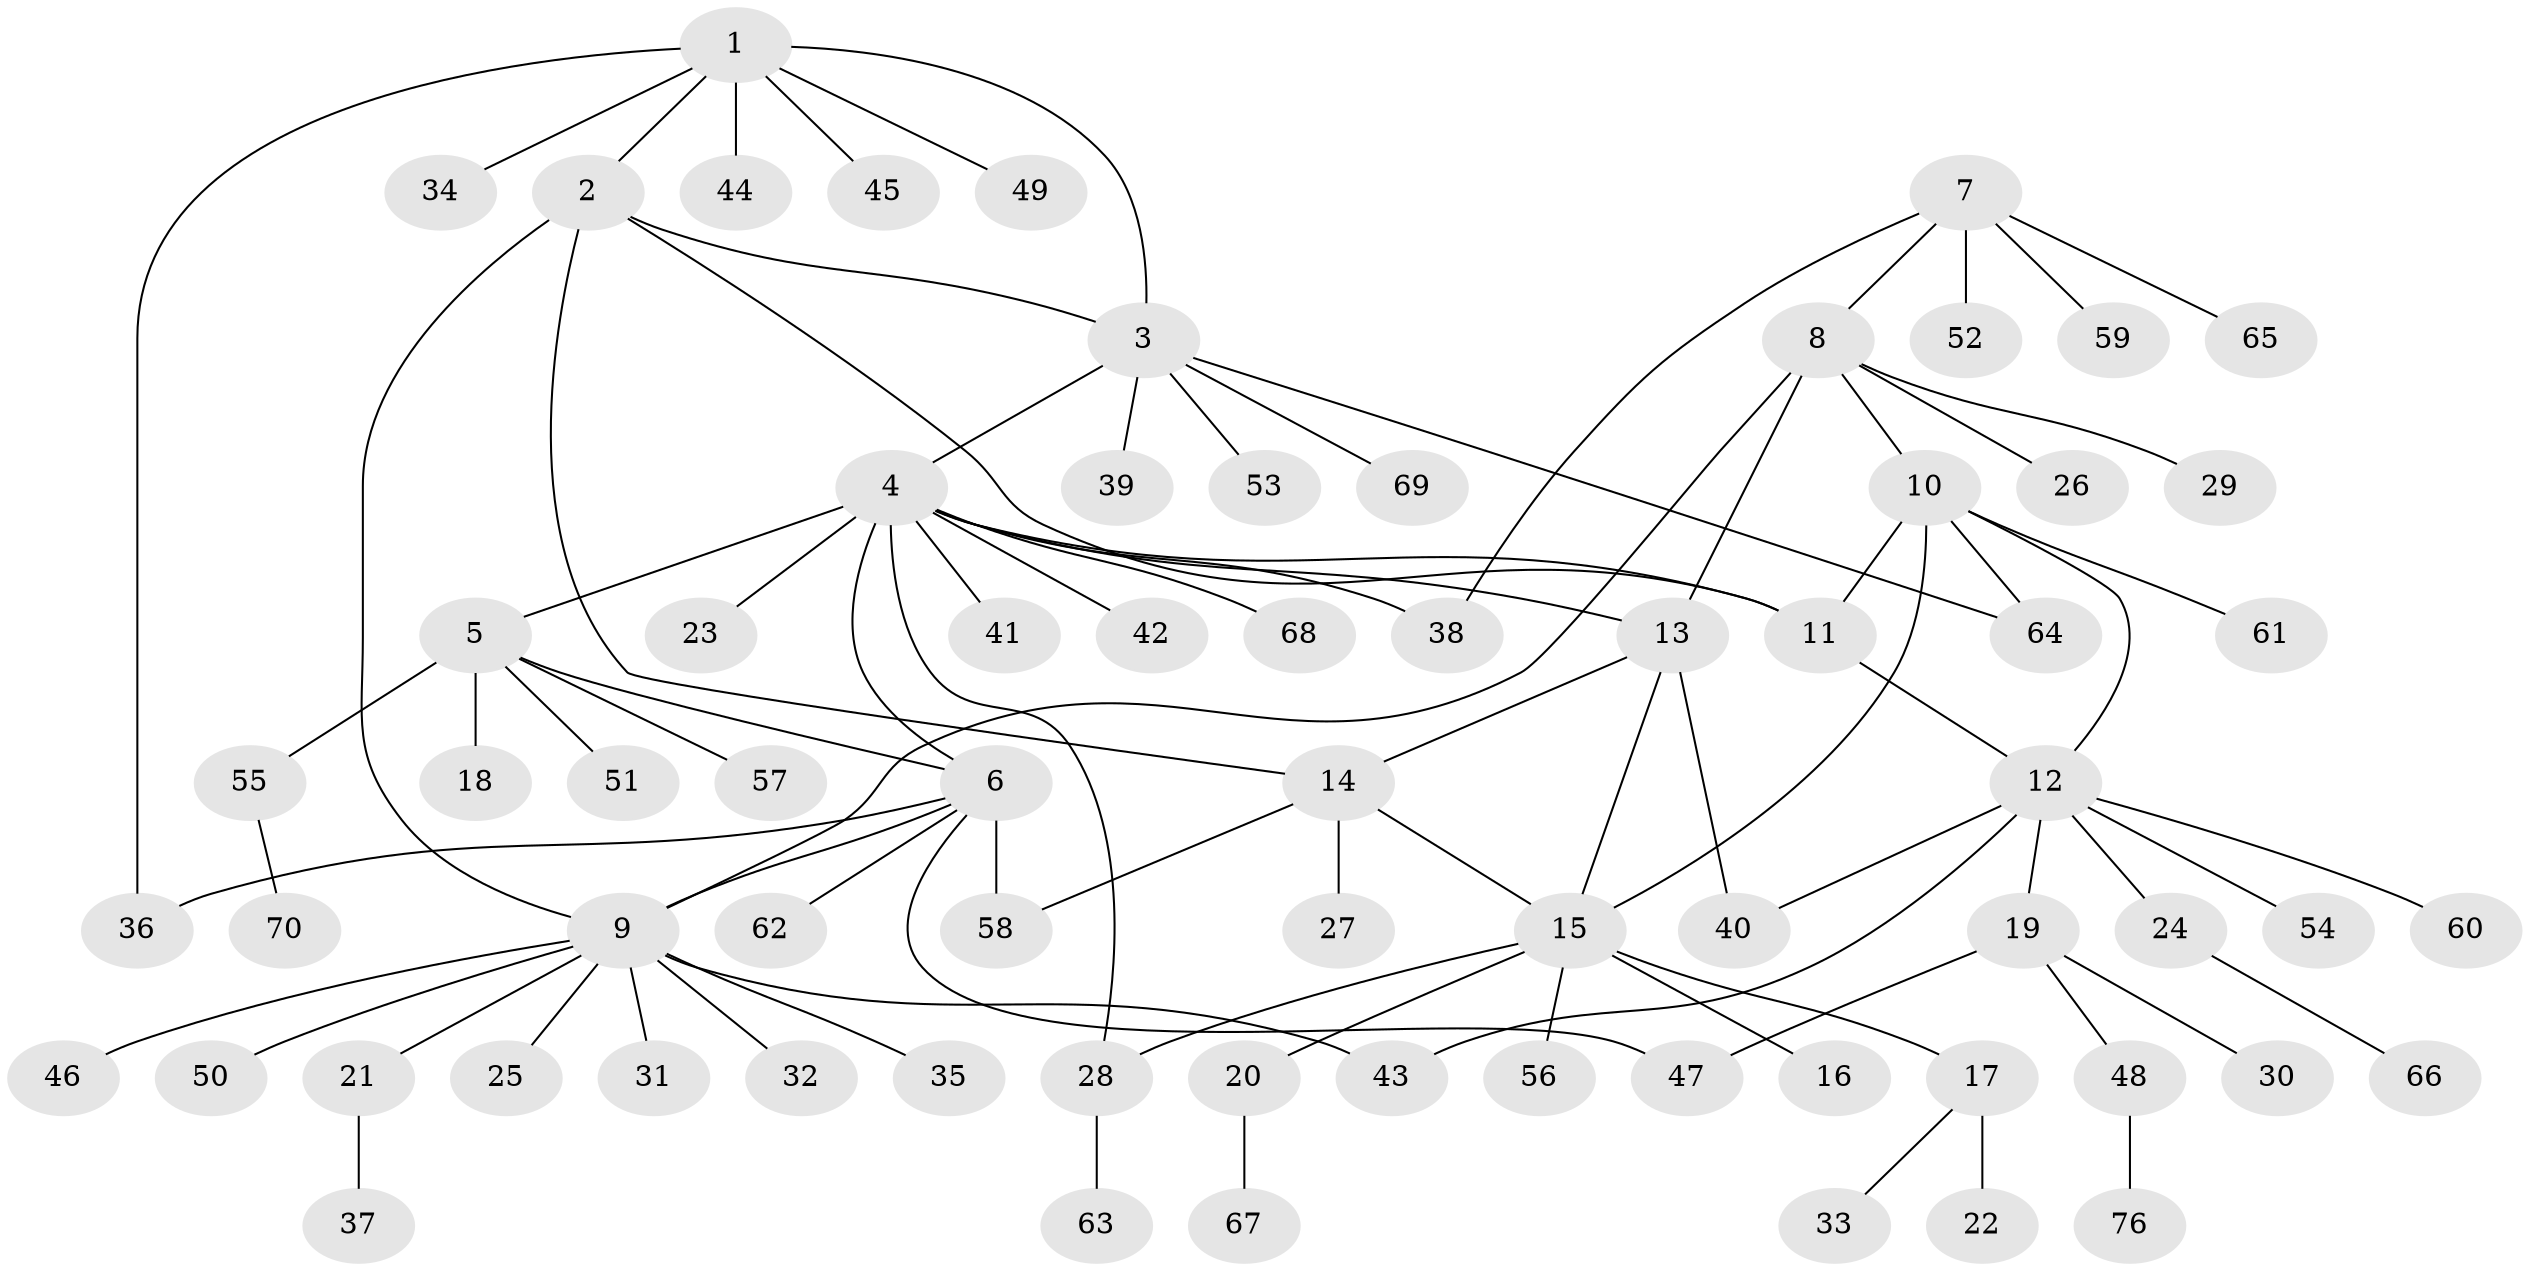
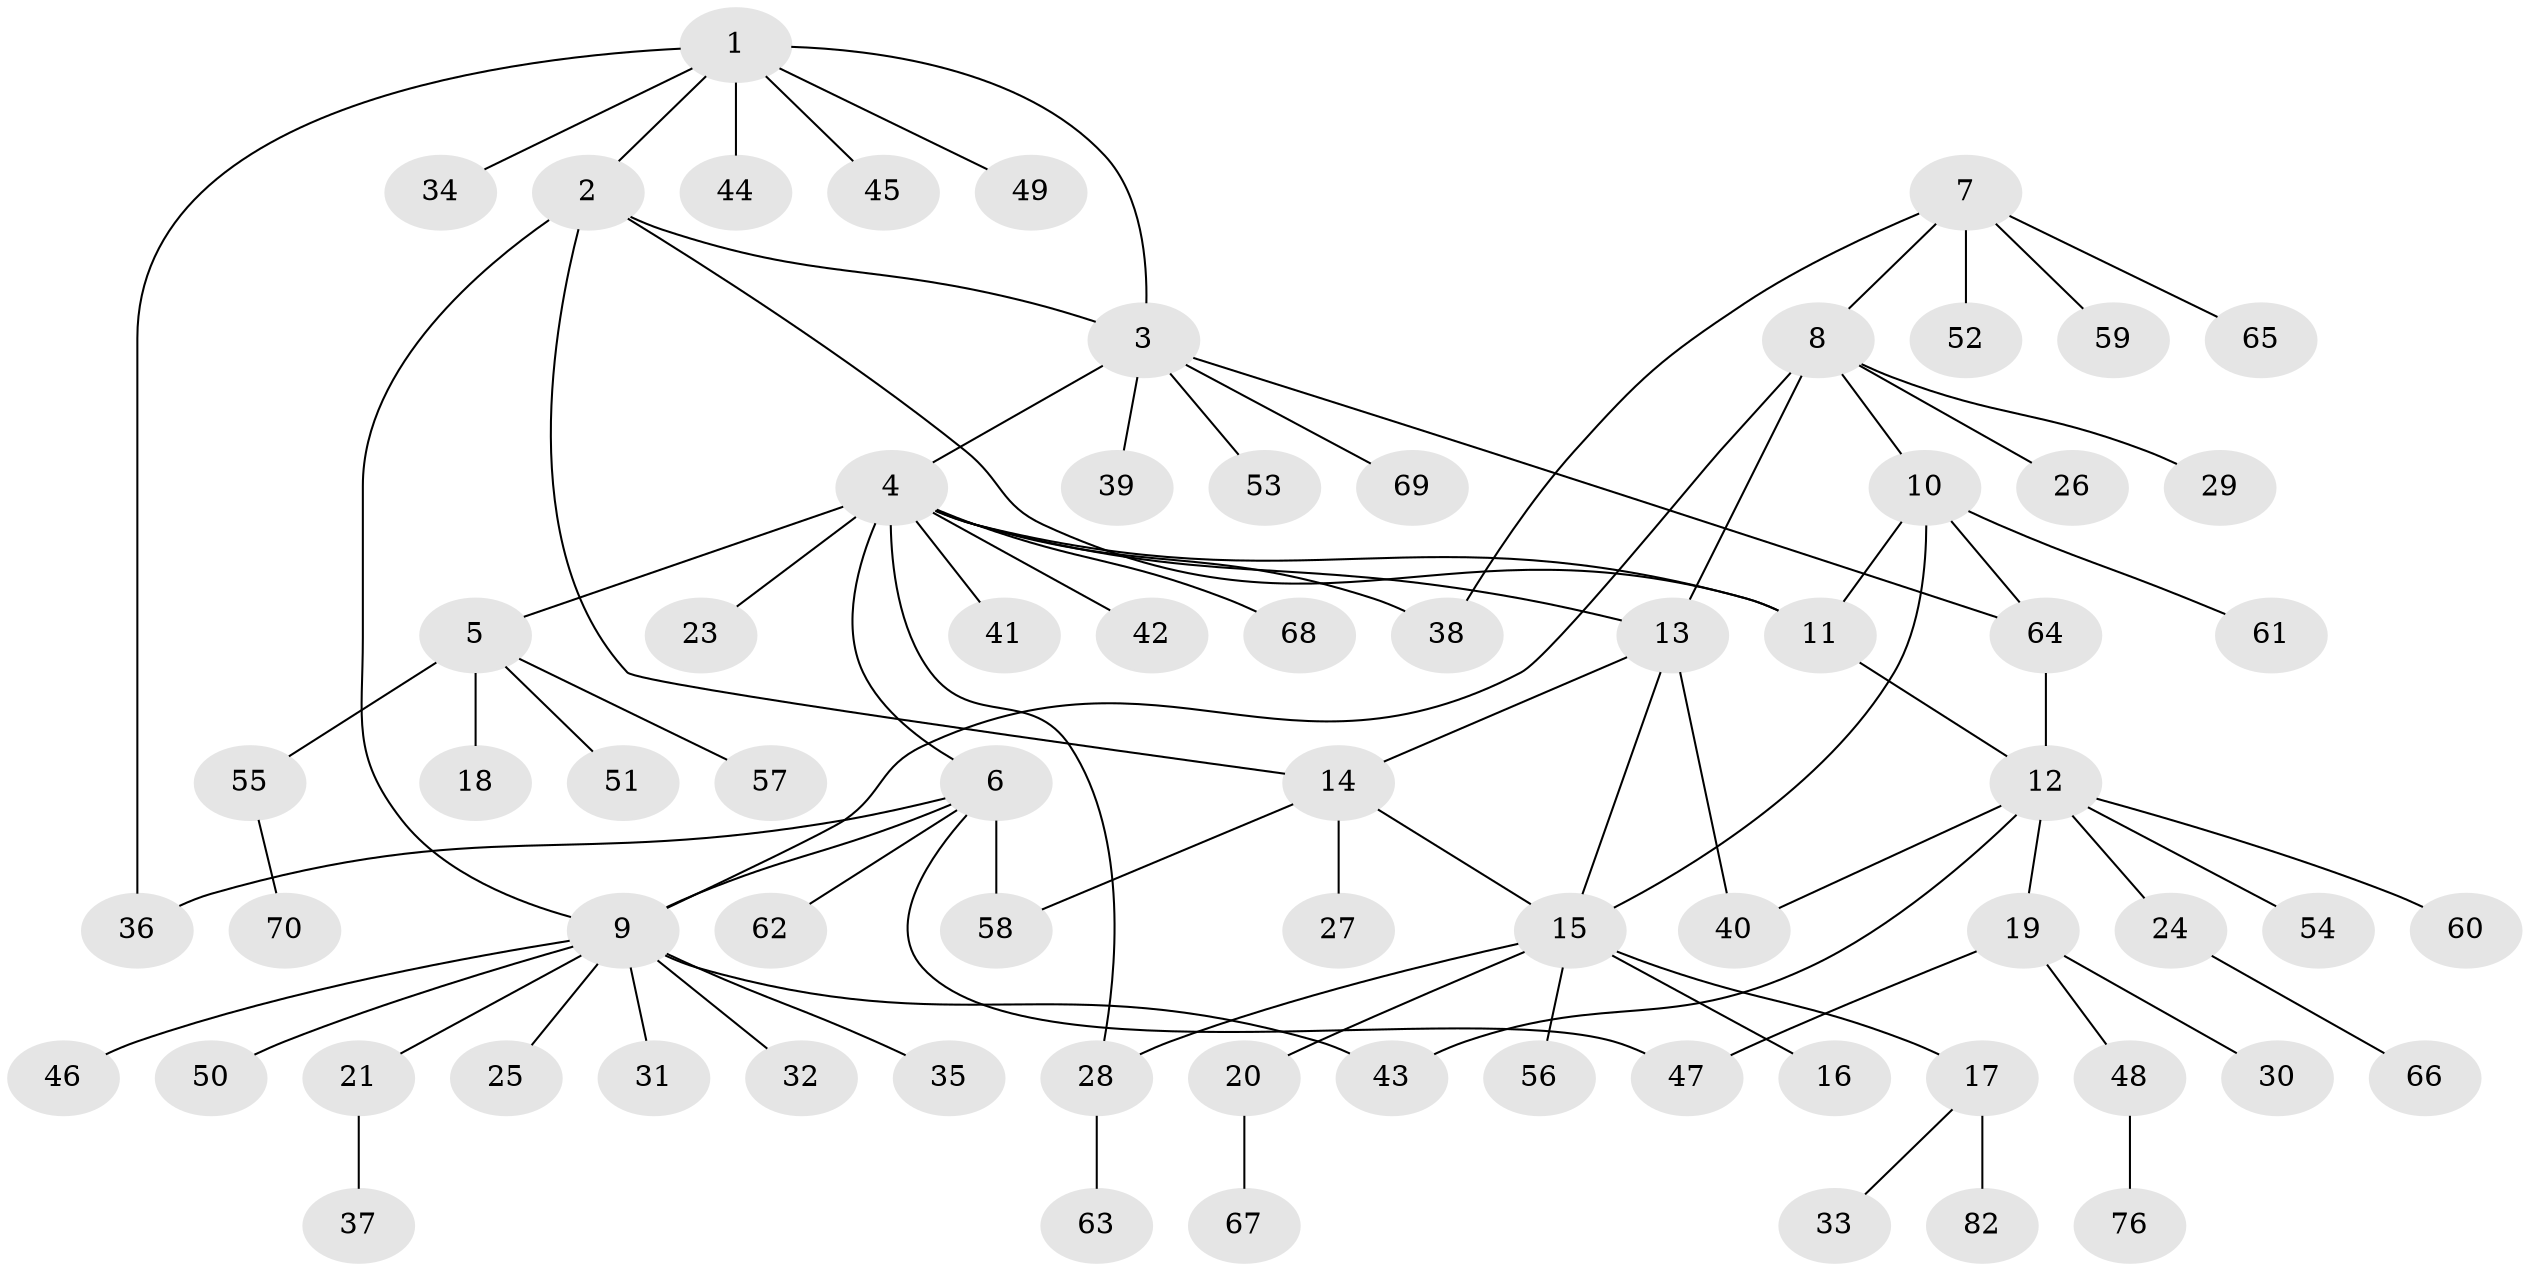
(2117, 596) -> (2046, 710)
(731, 718) -> none
(1982, 1226) -> (1982, 1226)
